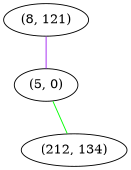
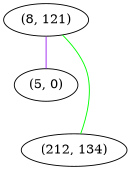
(60, 117) -> (89, 81)
